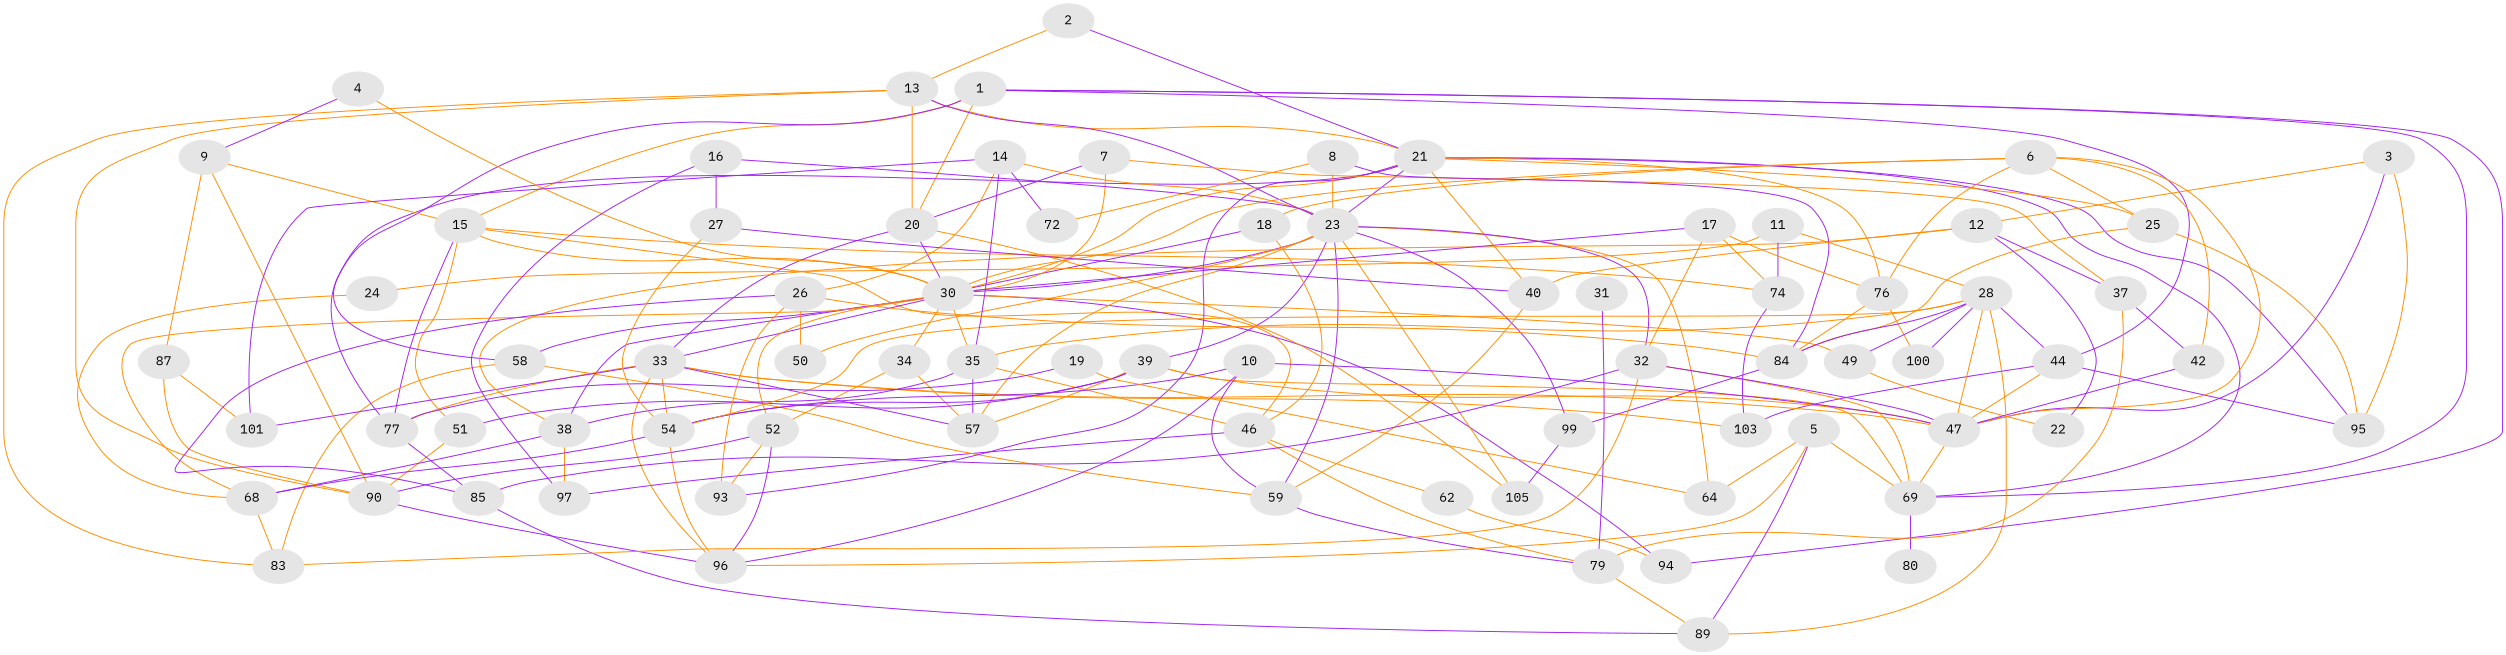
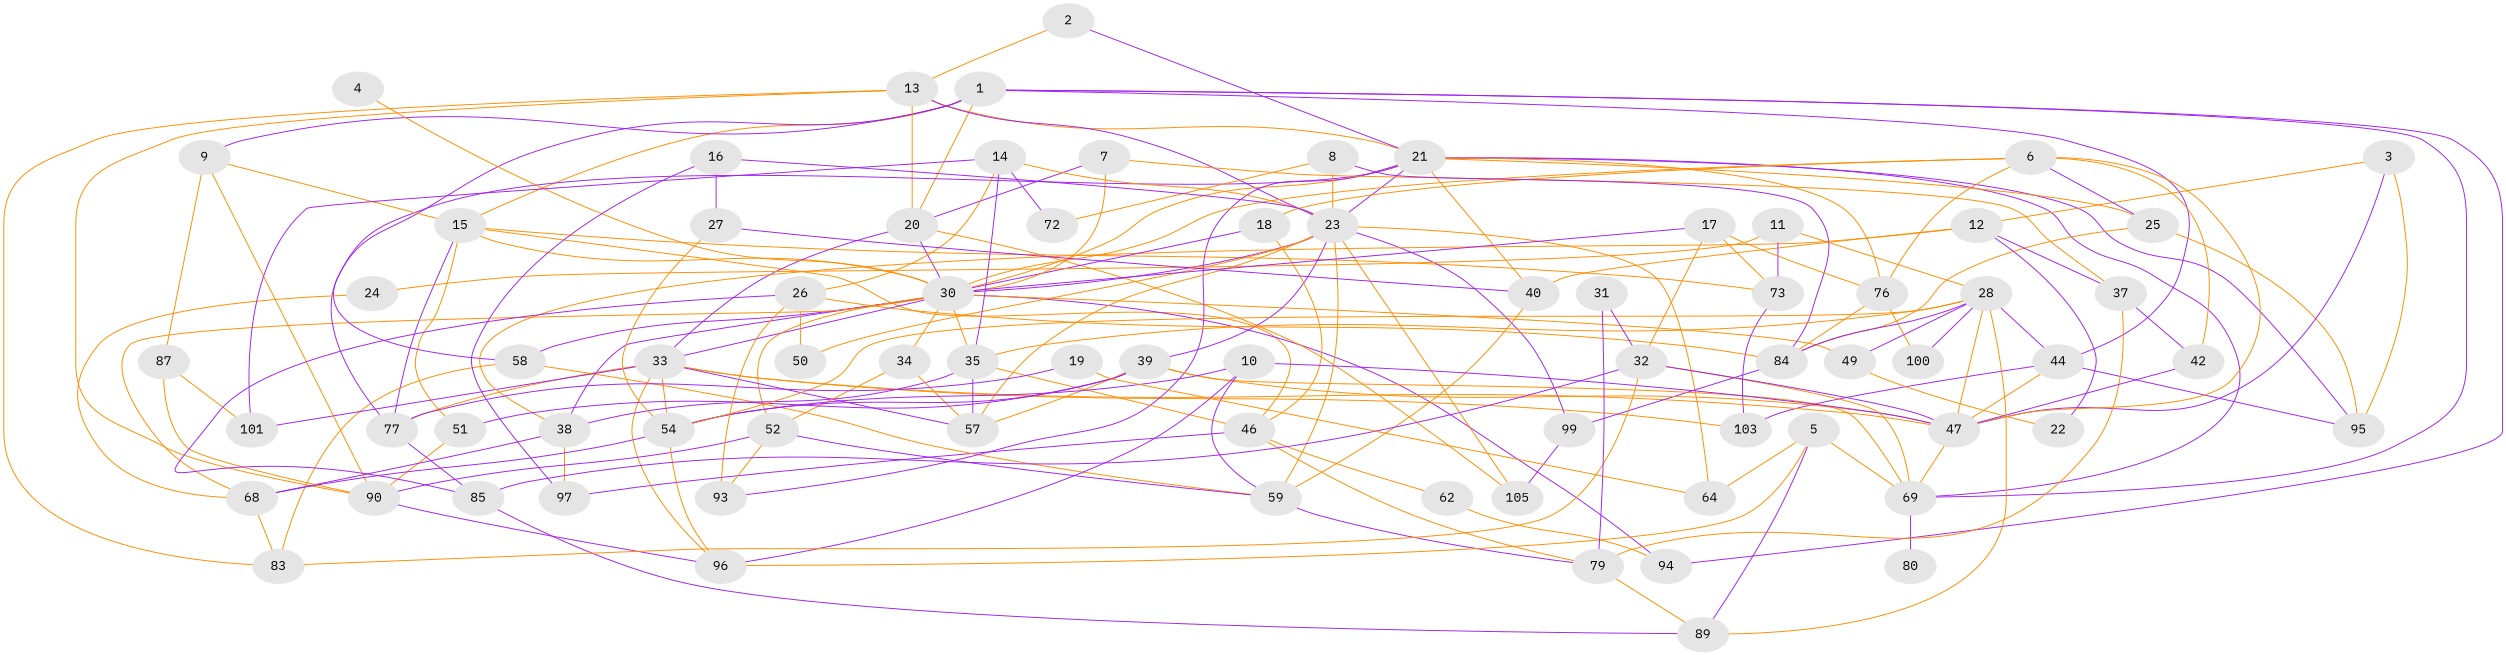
(265, 130) -> (593, 126)
(2092, 191) -> (2092, 191)
(1536, 241) -> (1622, 328)
(1778, 294) -> (1778, 294)
(1332, 374) -> (1332, 374)
(760, 502) -> (1023, 470)
